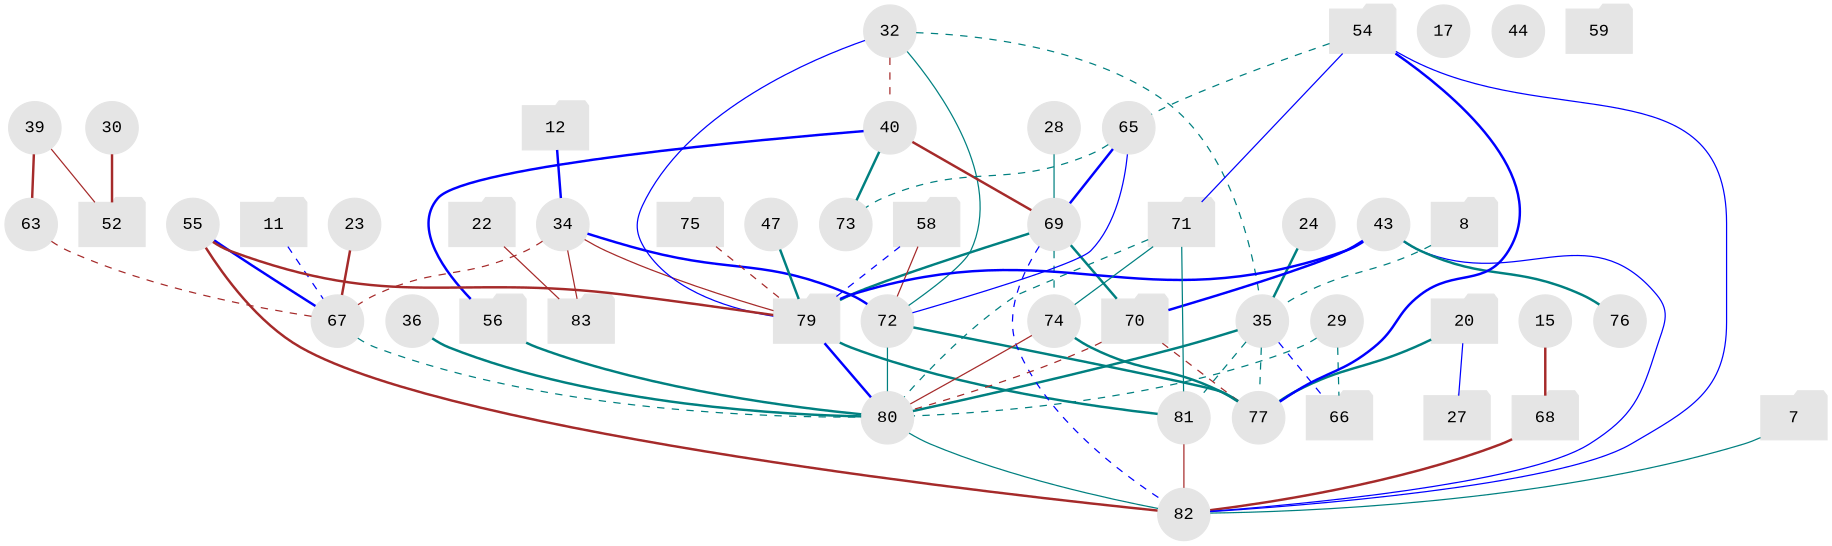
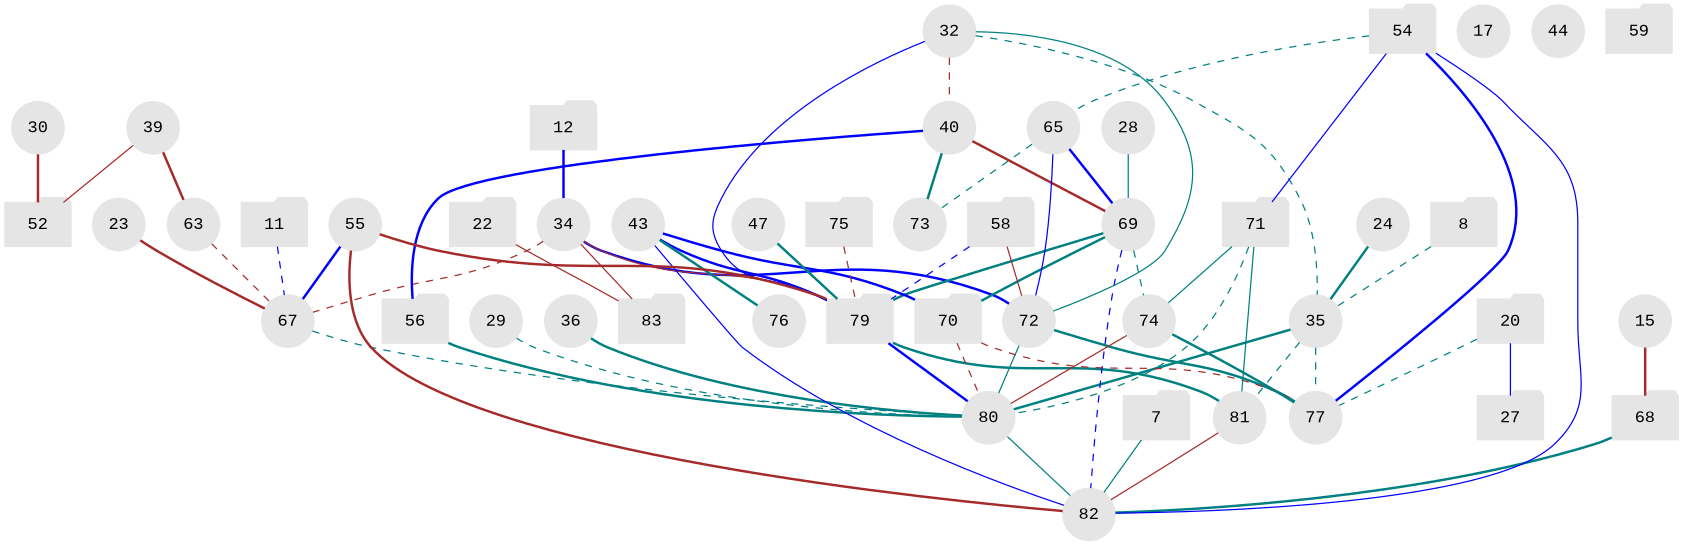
(1362, 366) -> (1408, 373)
(1339, 418) -> none
(1363, 484) -> (1366, 492)
